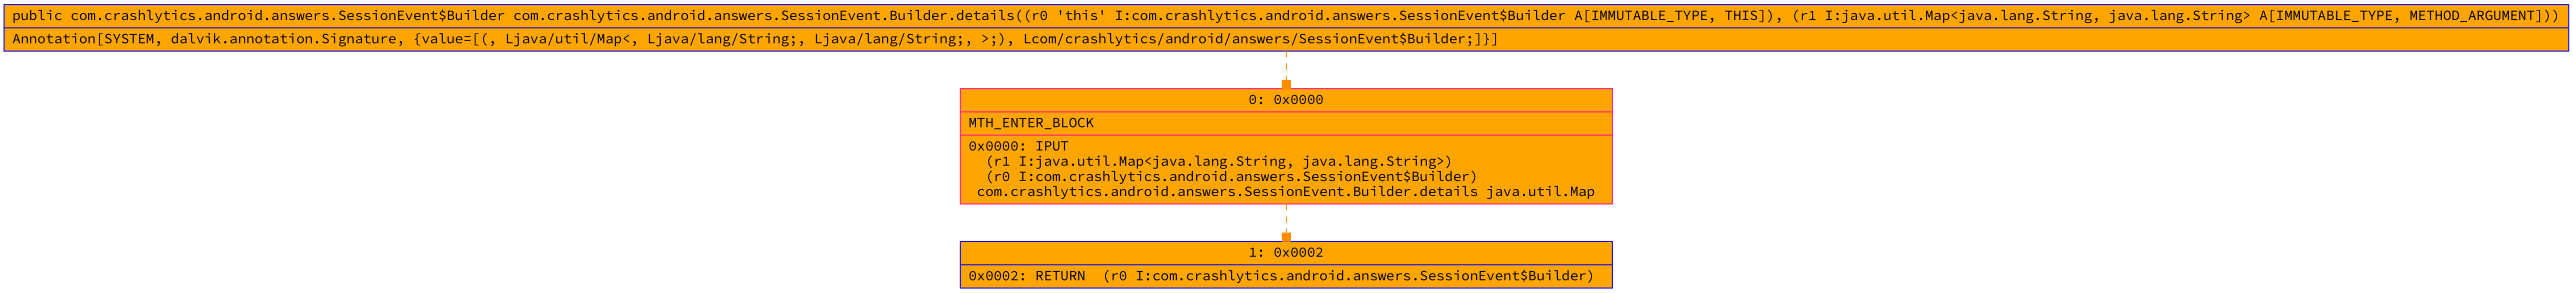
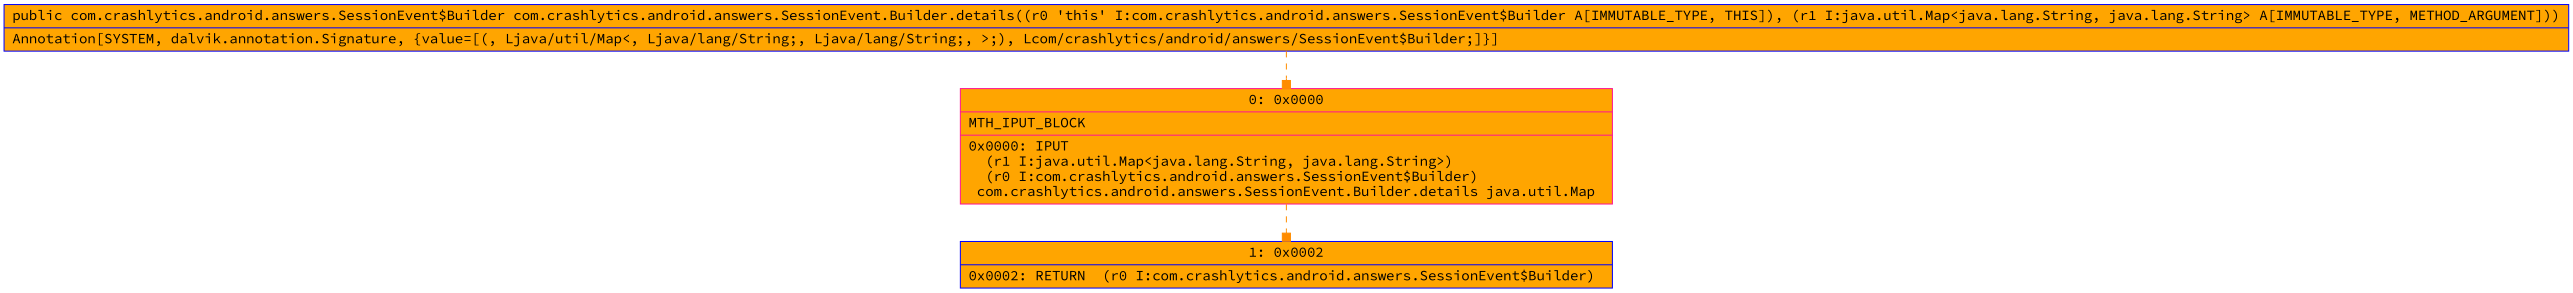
(1031, 123) -> (1027, 123)
